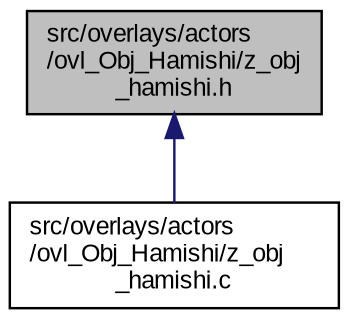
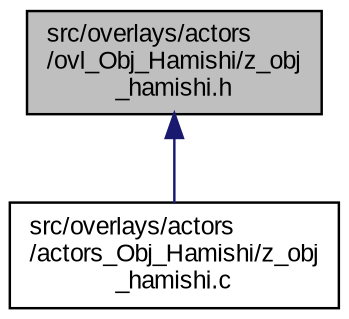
(174, 255) -> (174, 255)
